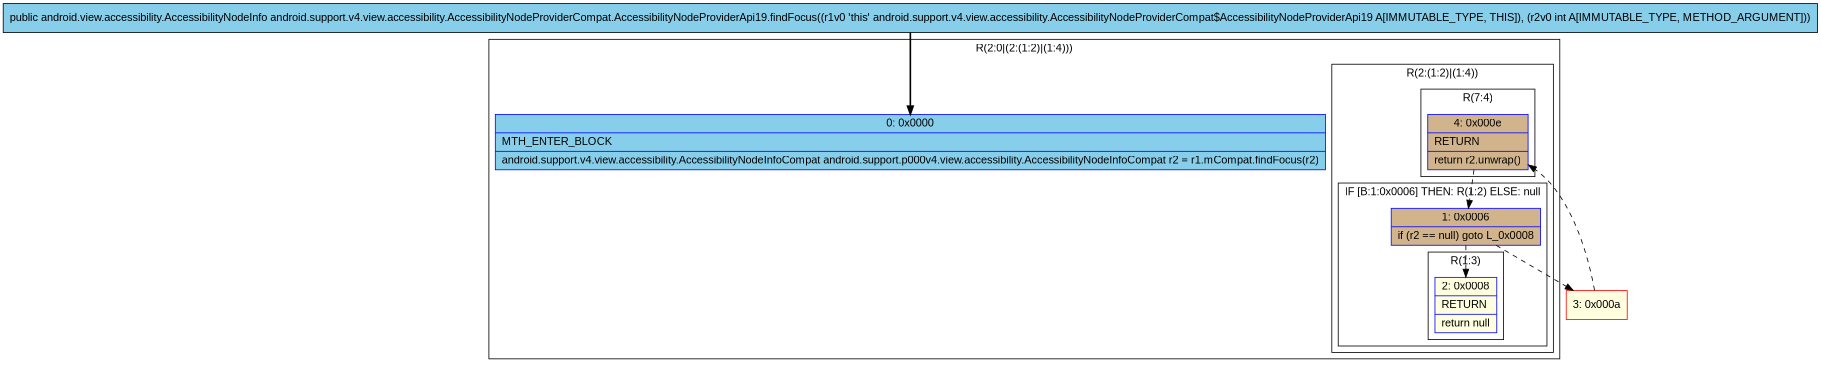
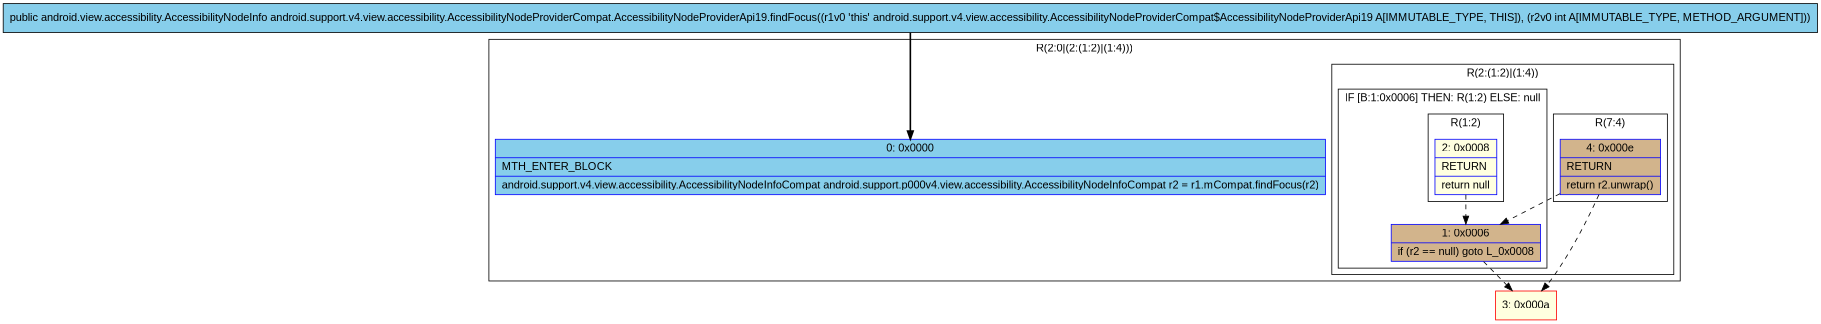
(1575, 224) -> (1575, 241)
(1466, 257) -> (1466, 207)
(1466, 261) -> (1466, 123)
